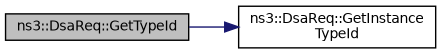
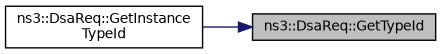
(207, 27) -> (220, 27)
